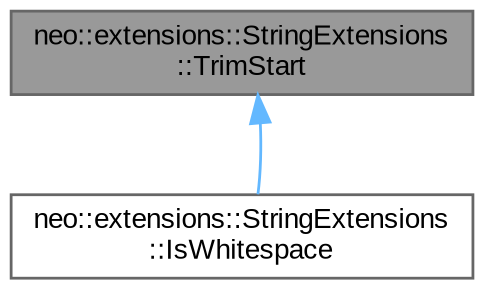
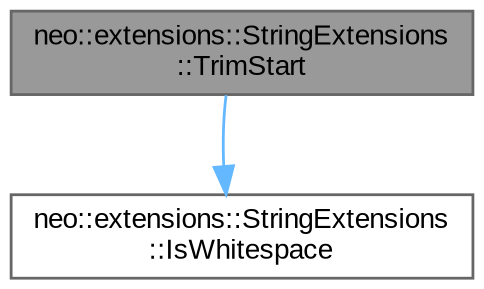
(261, 159) -> (223, 131)
